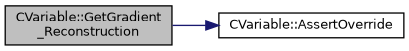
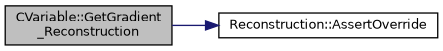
(311, 25) -> (328, 25)
